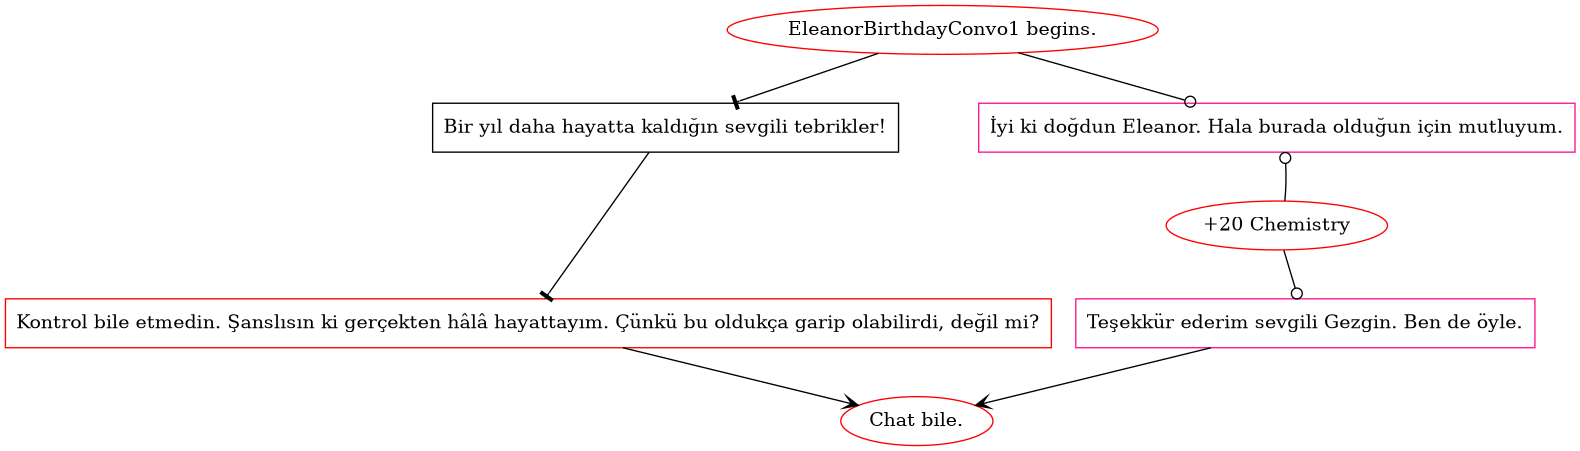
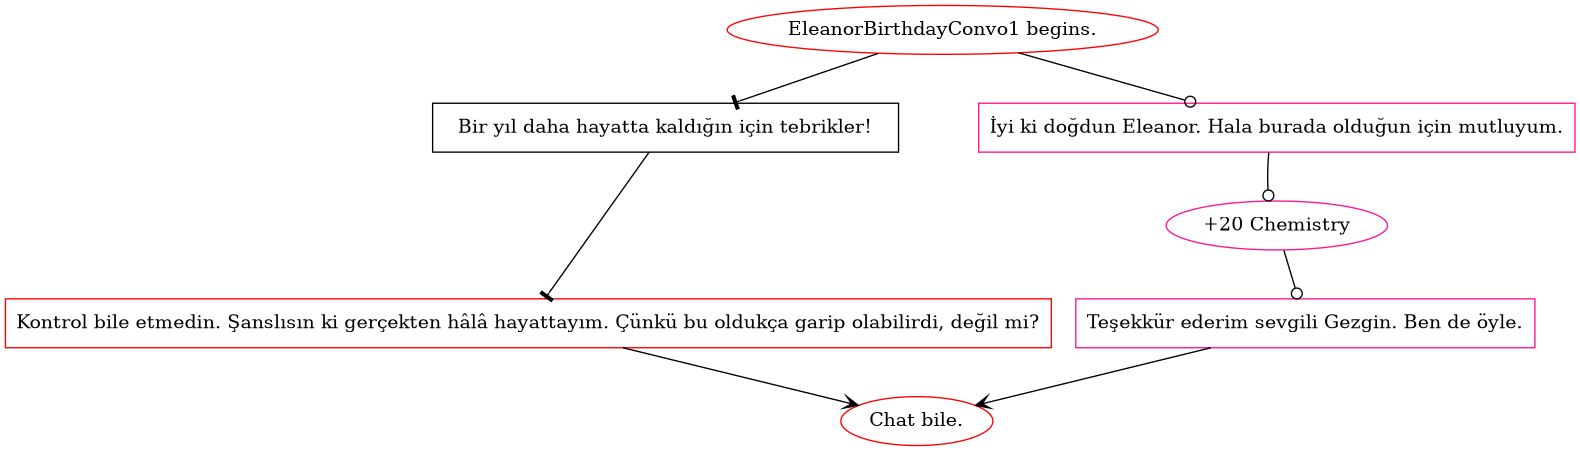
(666, 128) -> (666, 128)
(1286, 182) -> (1268, 171)
(1277, 225) -> (1277, 225)
